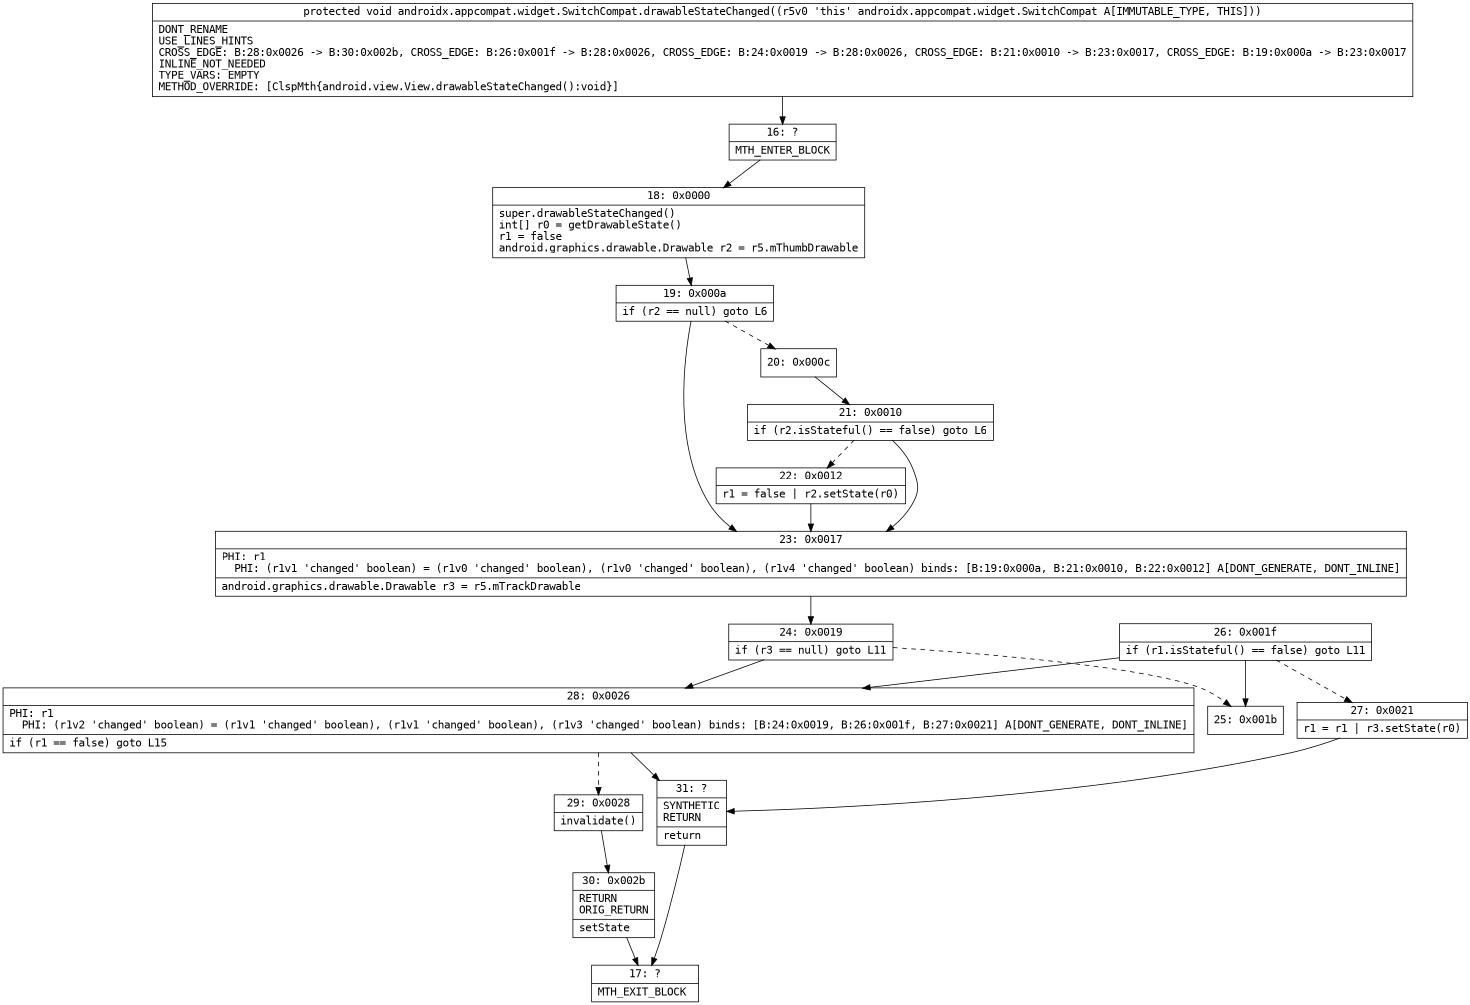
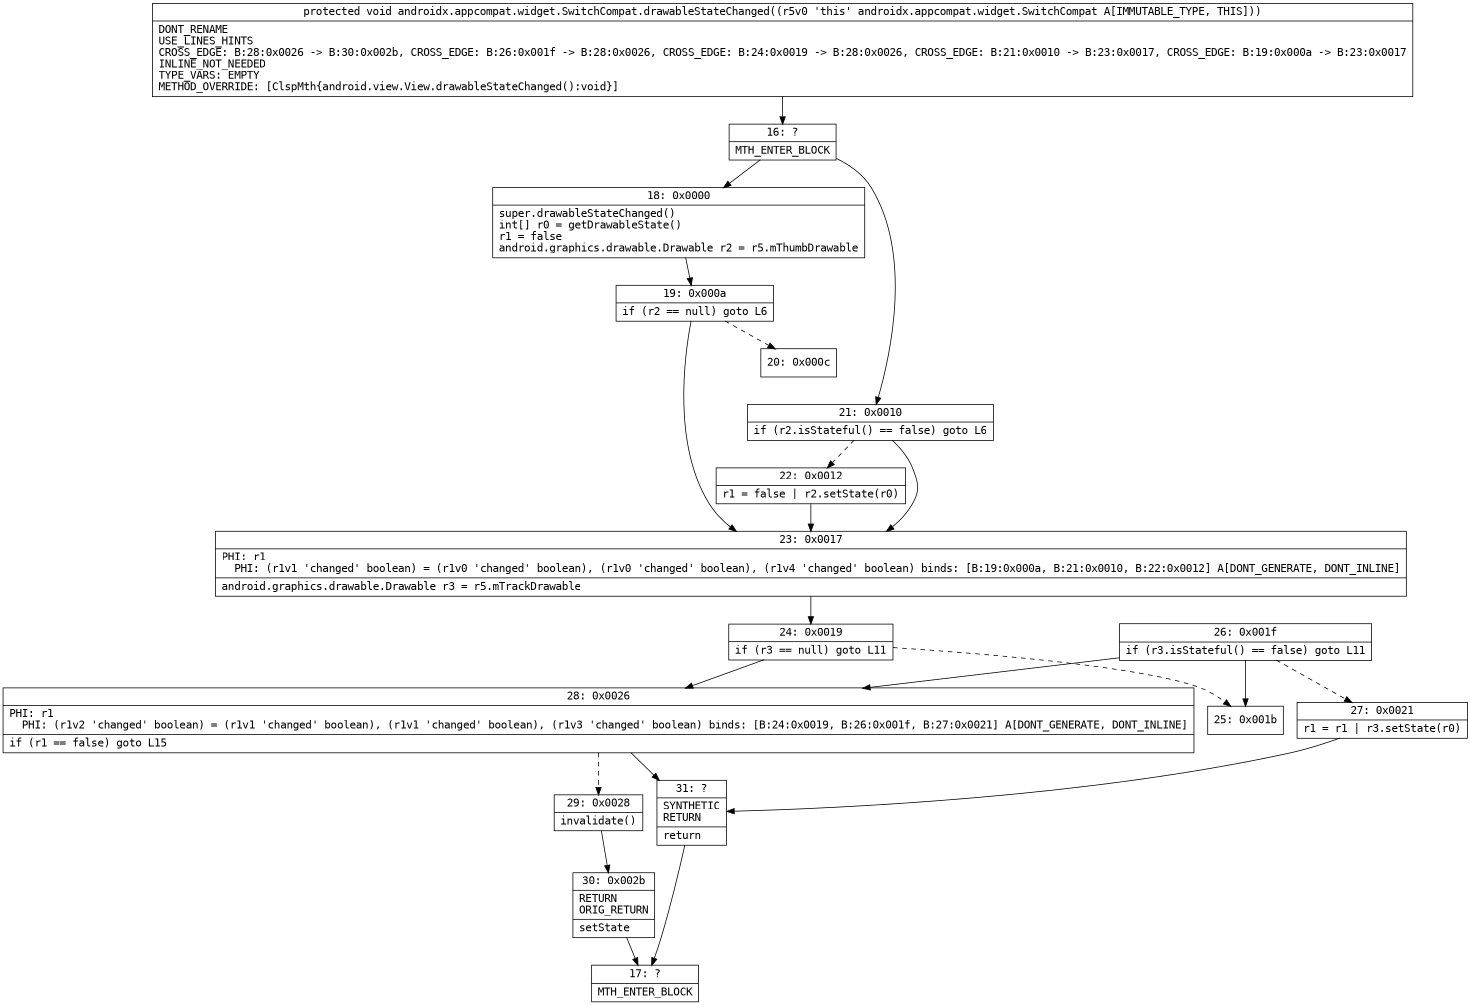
(829, 388) -> (894, 268)
(1246, 651) -> (1246, 651)
(642, 992) -> (645, 992)
